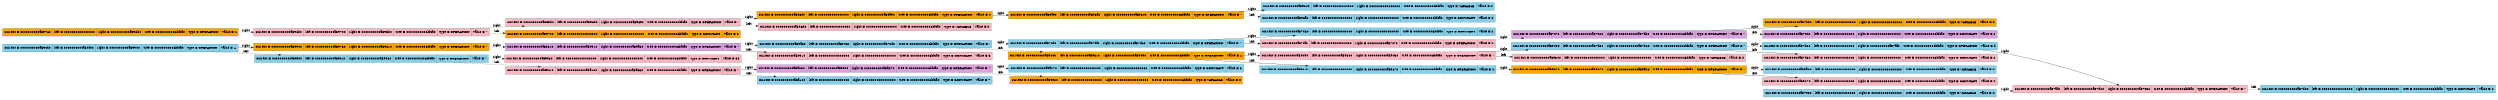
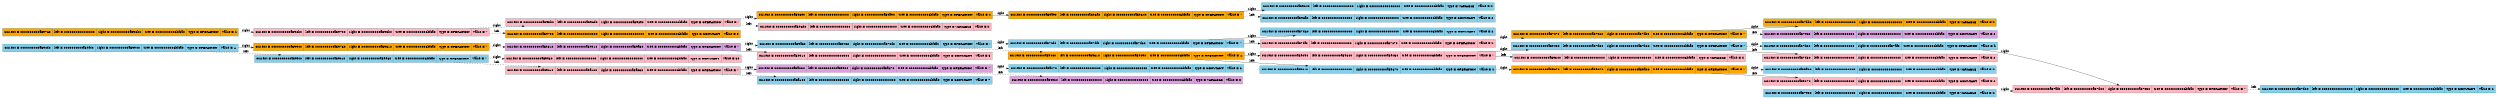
(1629, 34) -> (1629, 34)
(1126, 80) -> (1126, 80)
